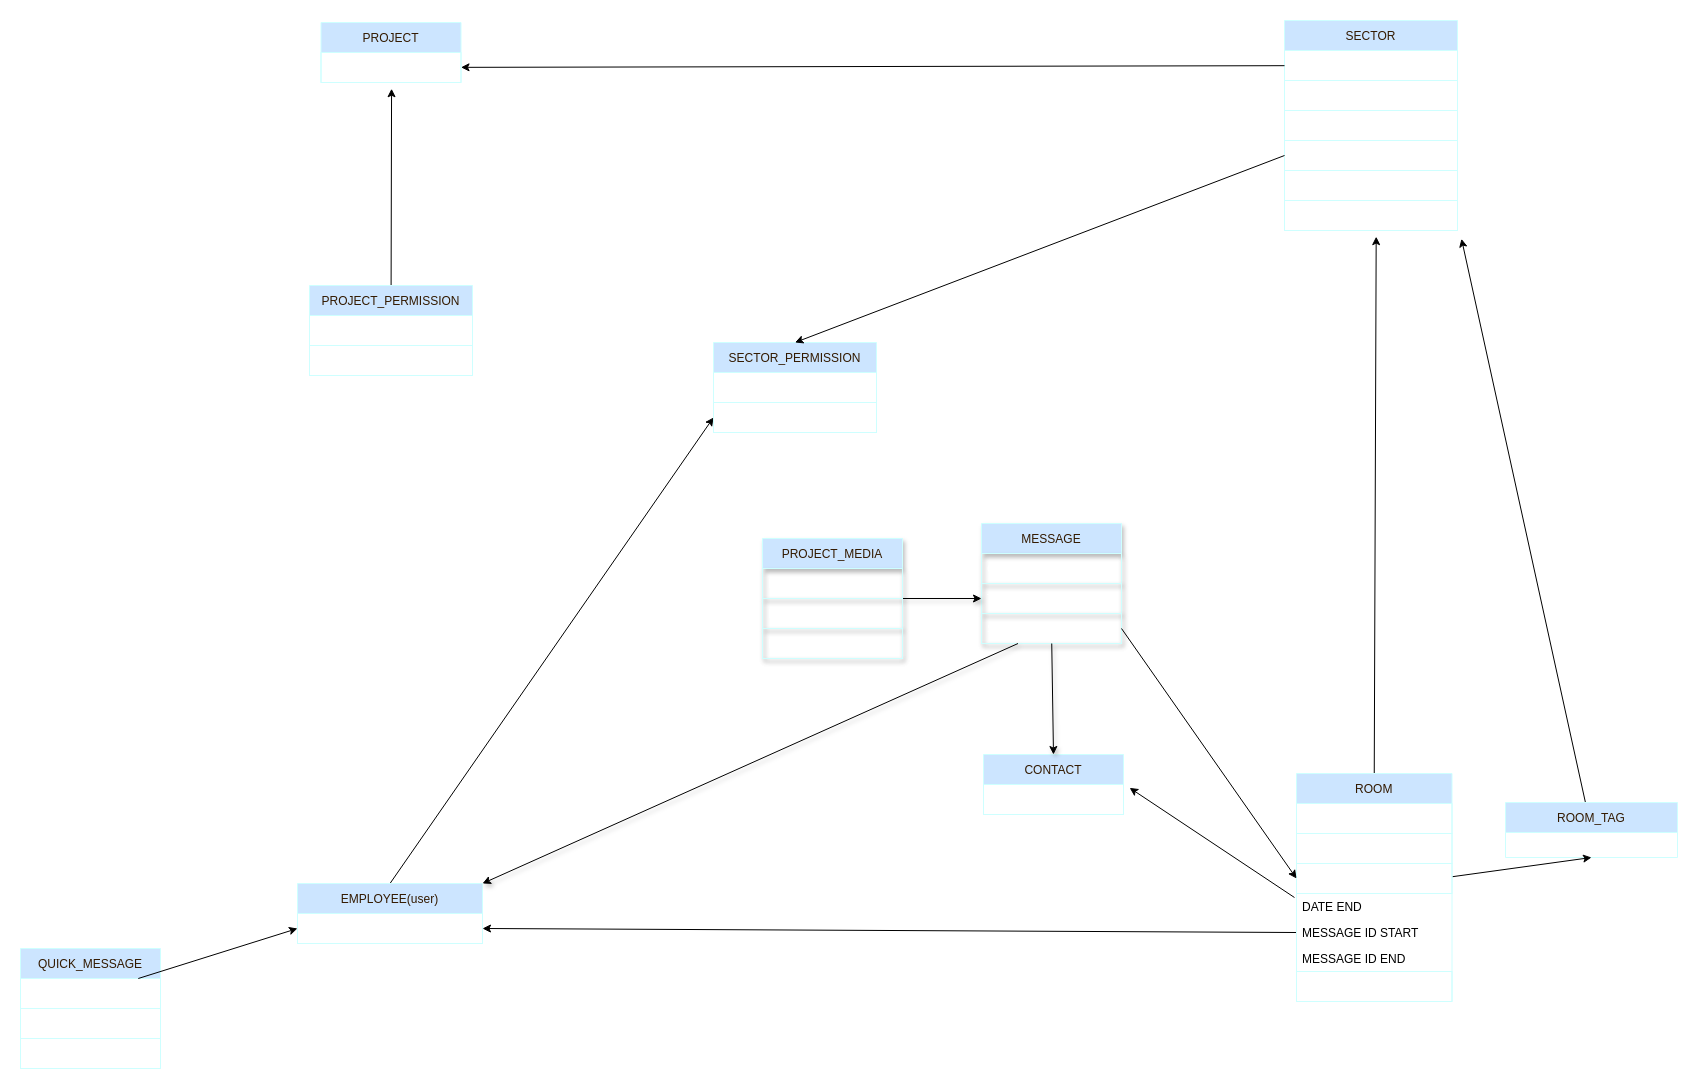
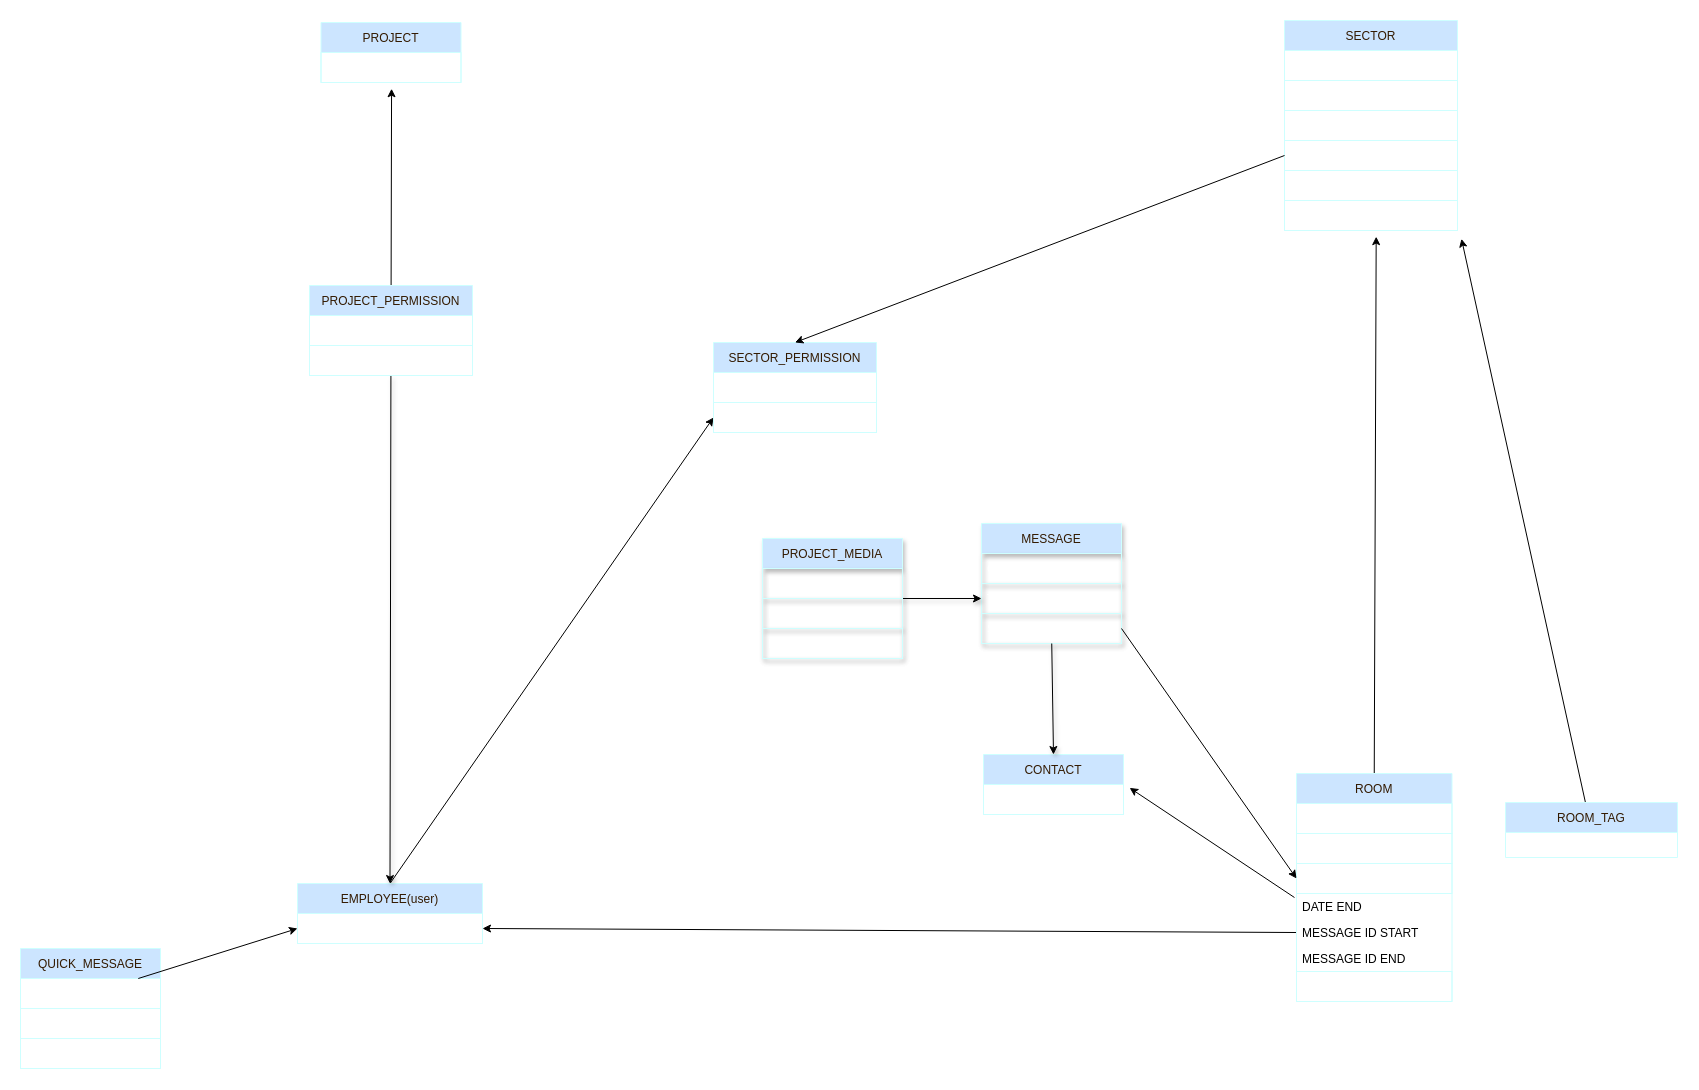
(875, 67) -> none
none -> (390, 627)
(752, 763) -> none
(1519, 868) -> none
